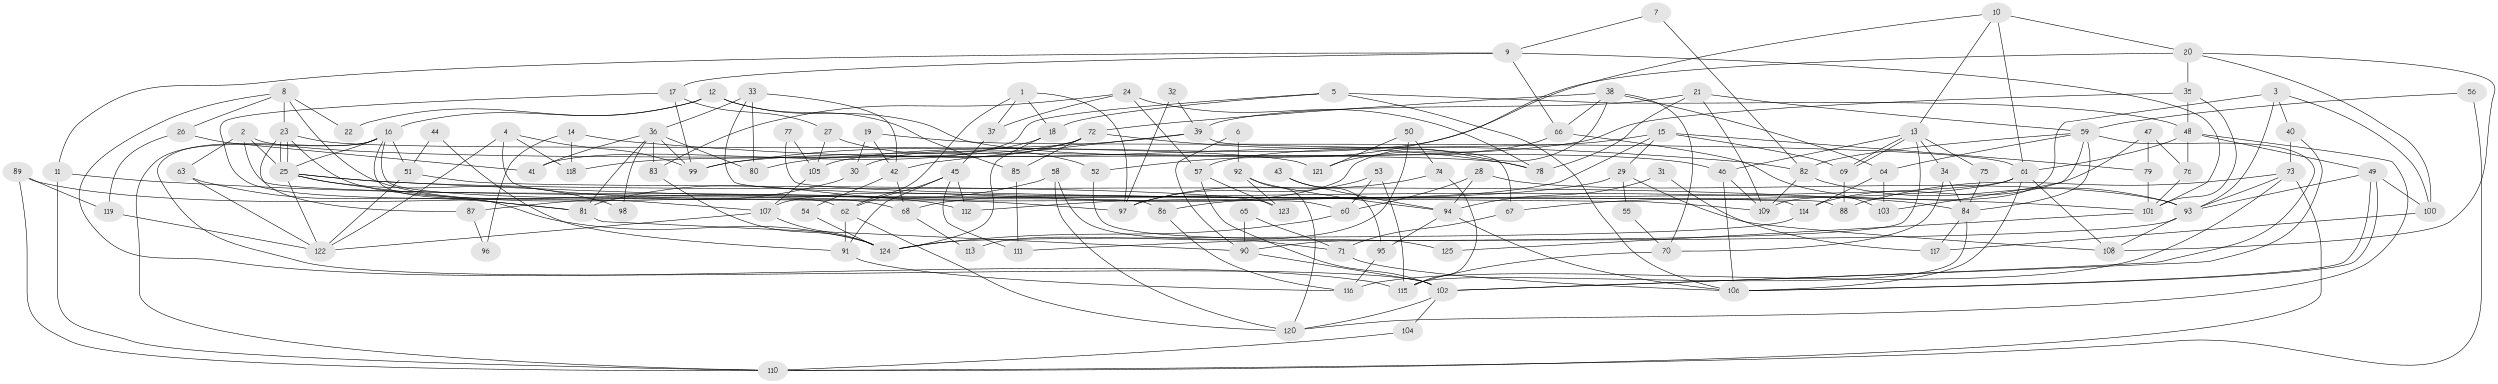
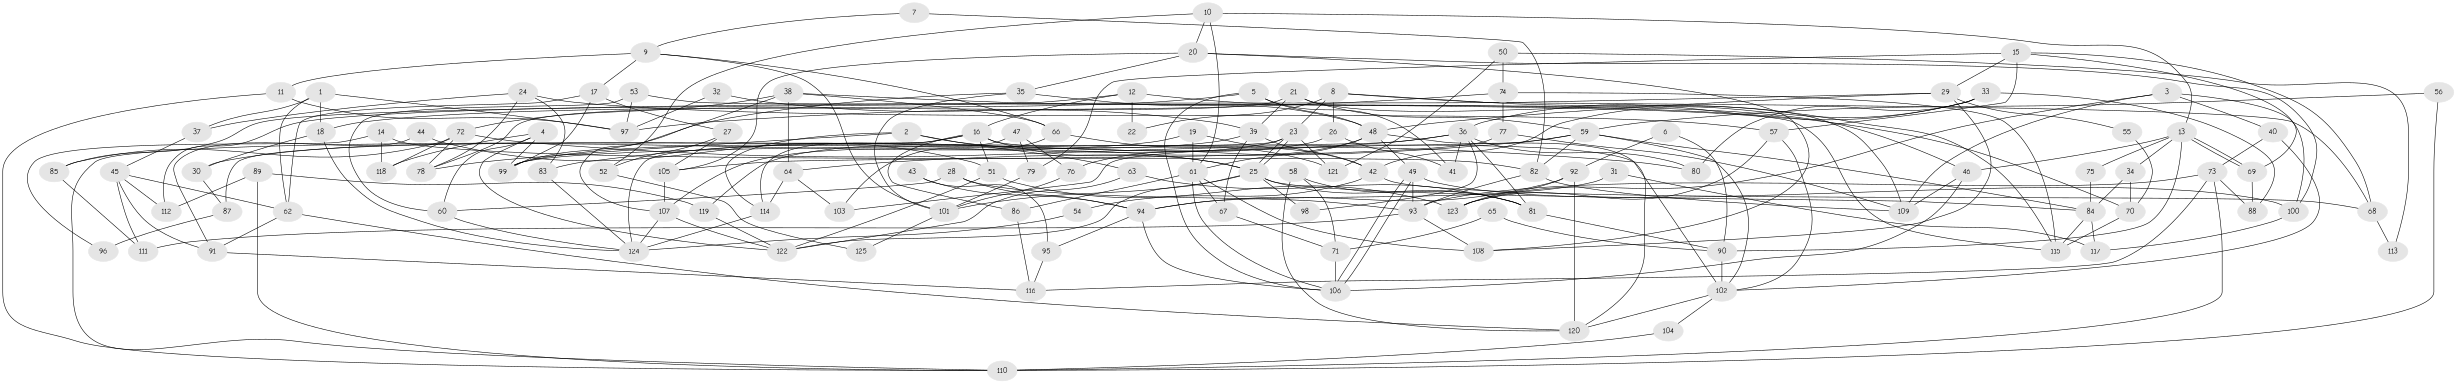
none -> (1754, 101)
none -> (1503, 112)
(2251, 164) -> (1810, 168)
